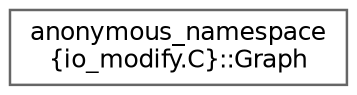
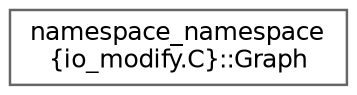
(178, 47) -> (178, 47)
